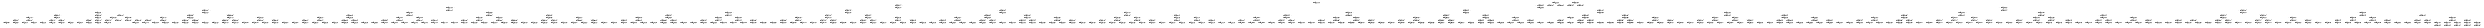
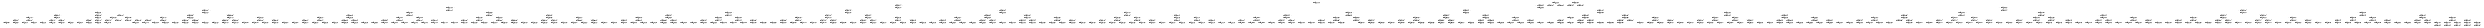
none -> (2193, 18)
none -> (2423, 18)
(1351, 23) -> none
(1630, 23) -> none
(1899, 23) -> none
